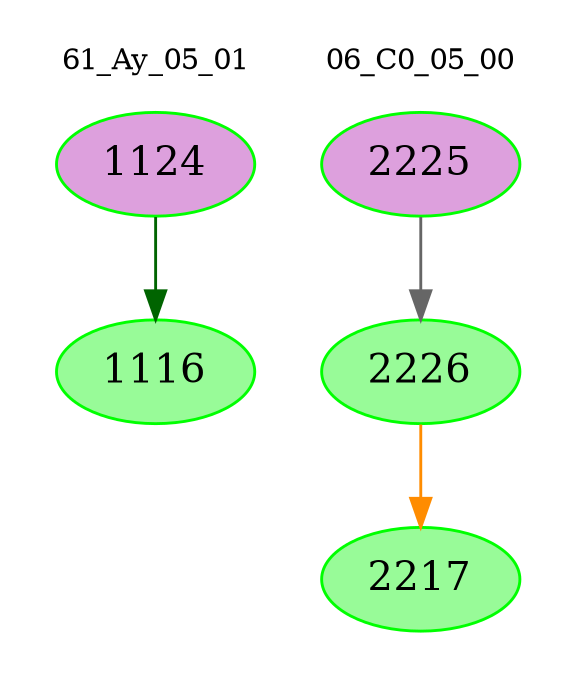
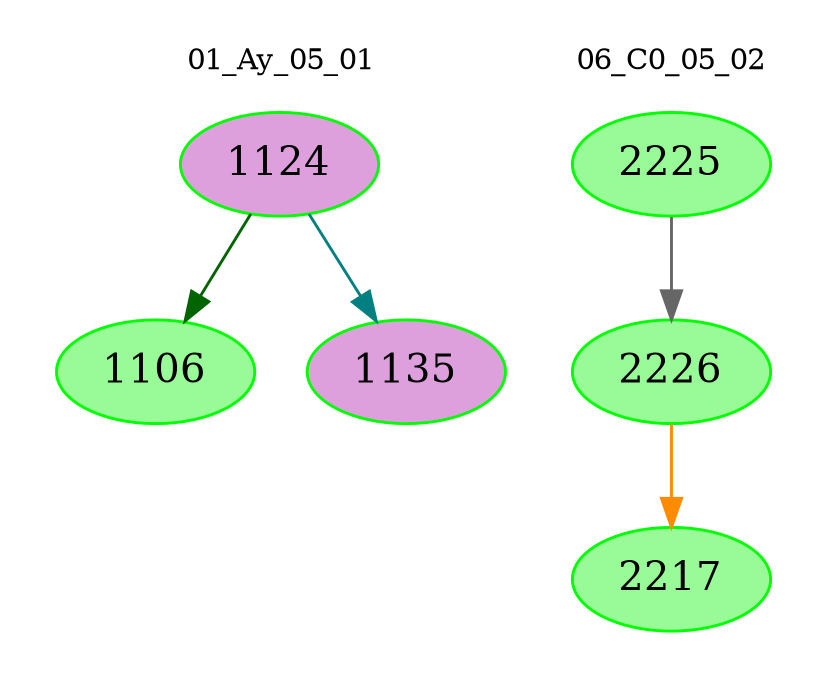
(156, 62) -> (281, 62)
(421, 62) -> (671, 62)
(421, 164) -> (671, 164)
(156, 372) -> (156, 372)
none -> (406, 372)
